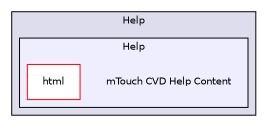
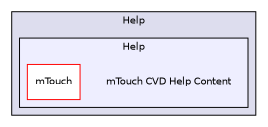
(54, 82) -> (54, 82)
